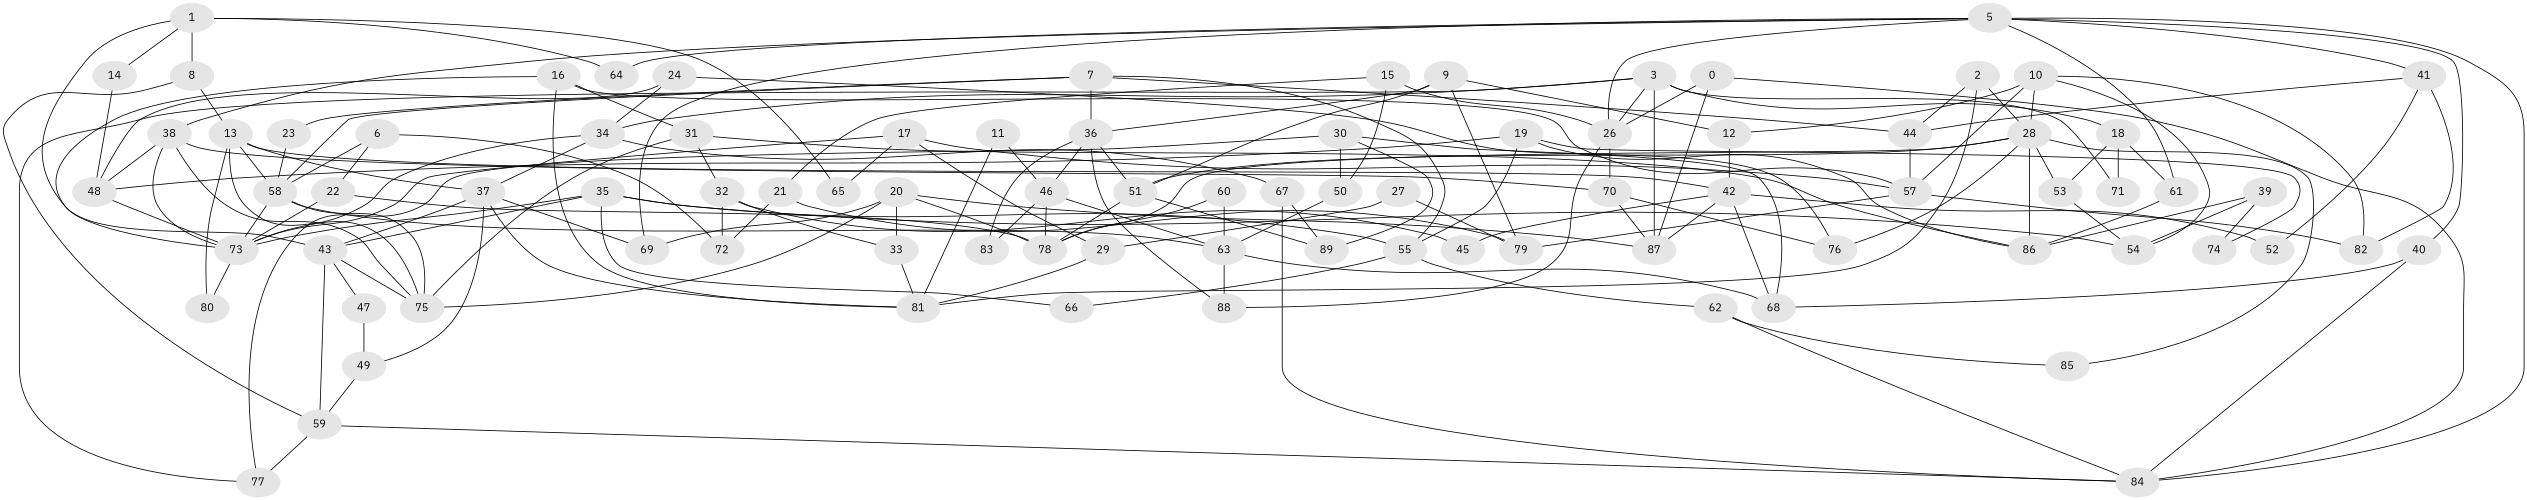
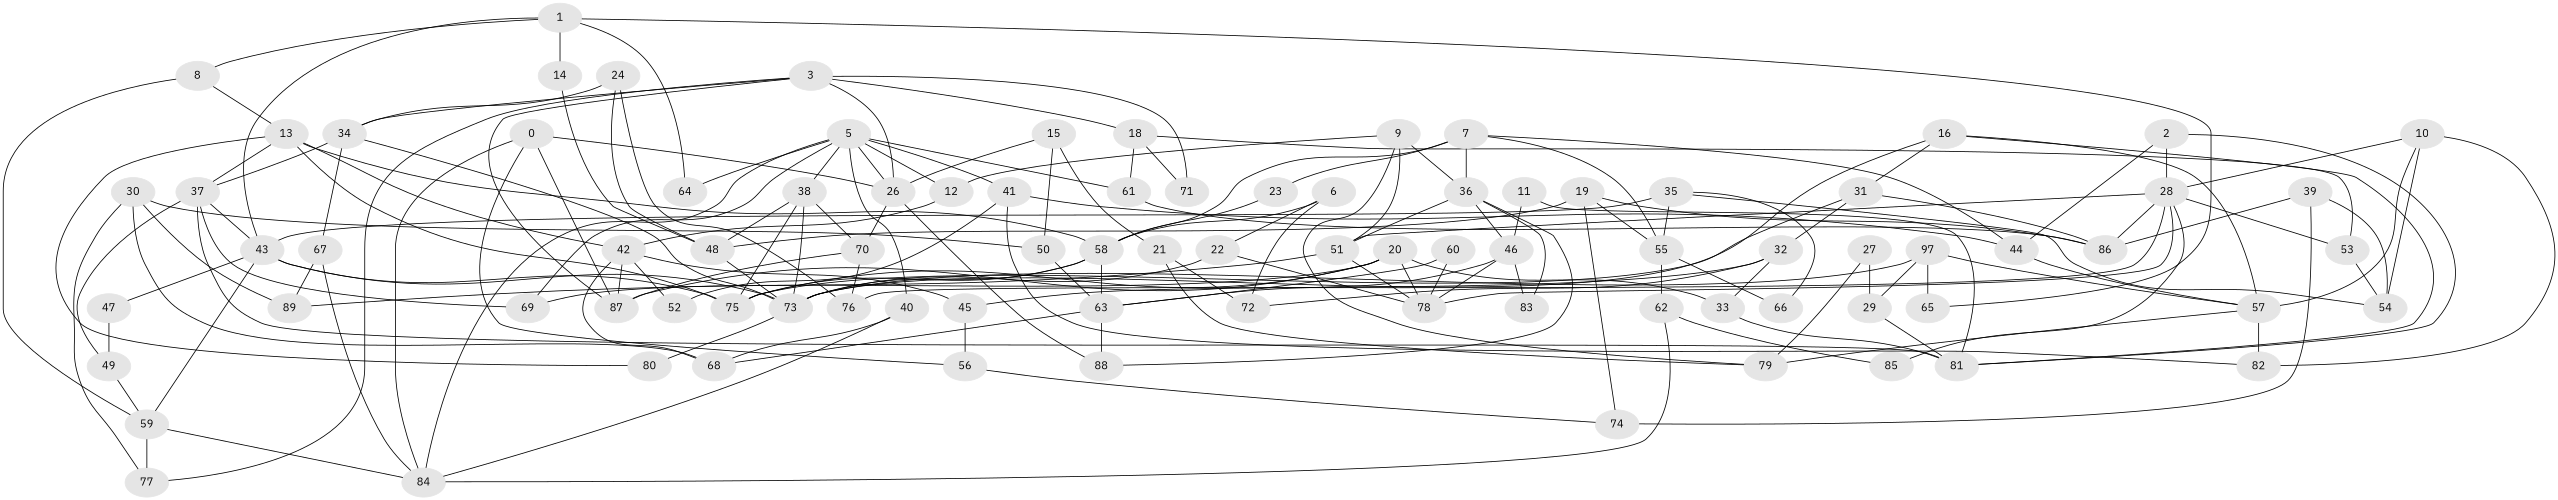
(1887, 117) -> (900, 163)
(905, 134) -> (1928, 250)
(443, 215) -> (527, 279)
none -> (965, 366)
